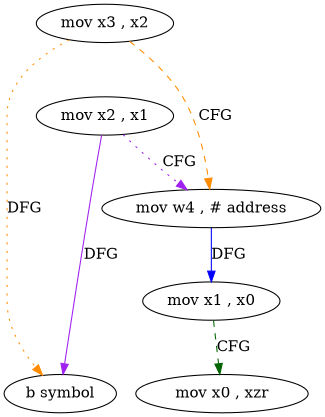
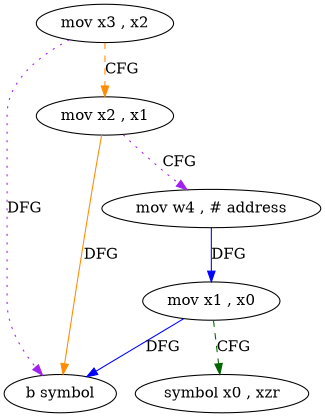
(185, 101) -> (105, 64)
(7, 193) -> (7, 193)
(82, 249) -> (82, 249)
none -> (140, 345)
(222, 394) -> (222, 394)
